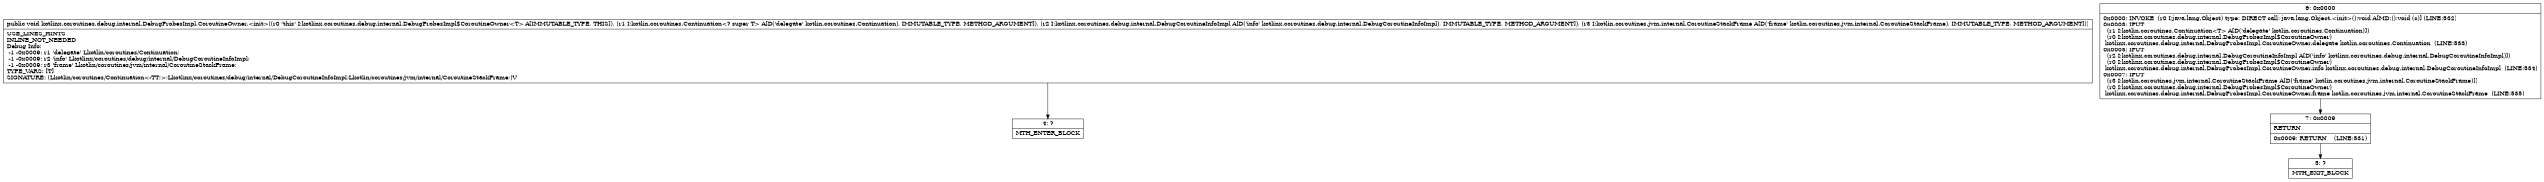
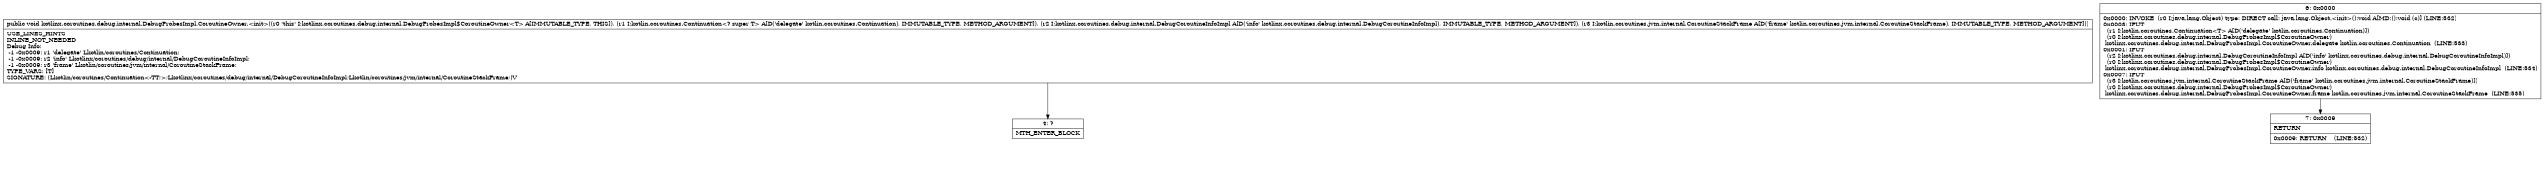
(2126, 50) -> (2126, 50)
(2320, 138) -> (2320, 138)
(2320, 168) -> none
